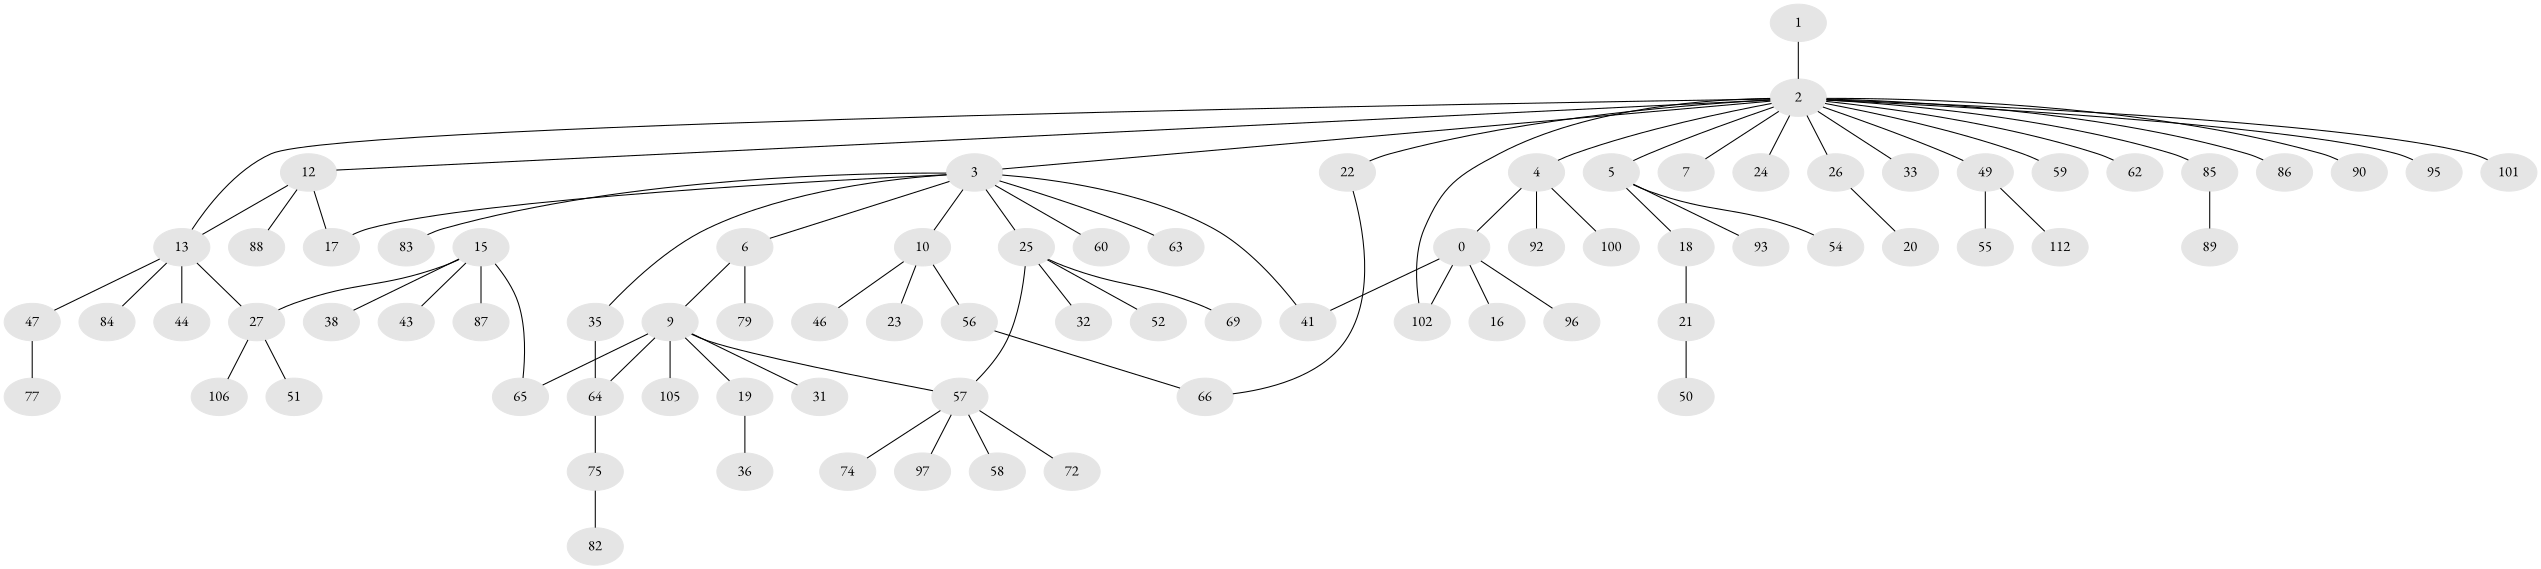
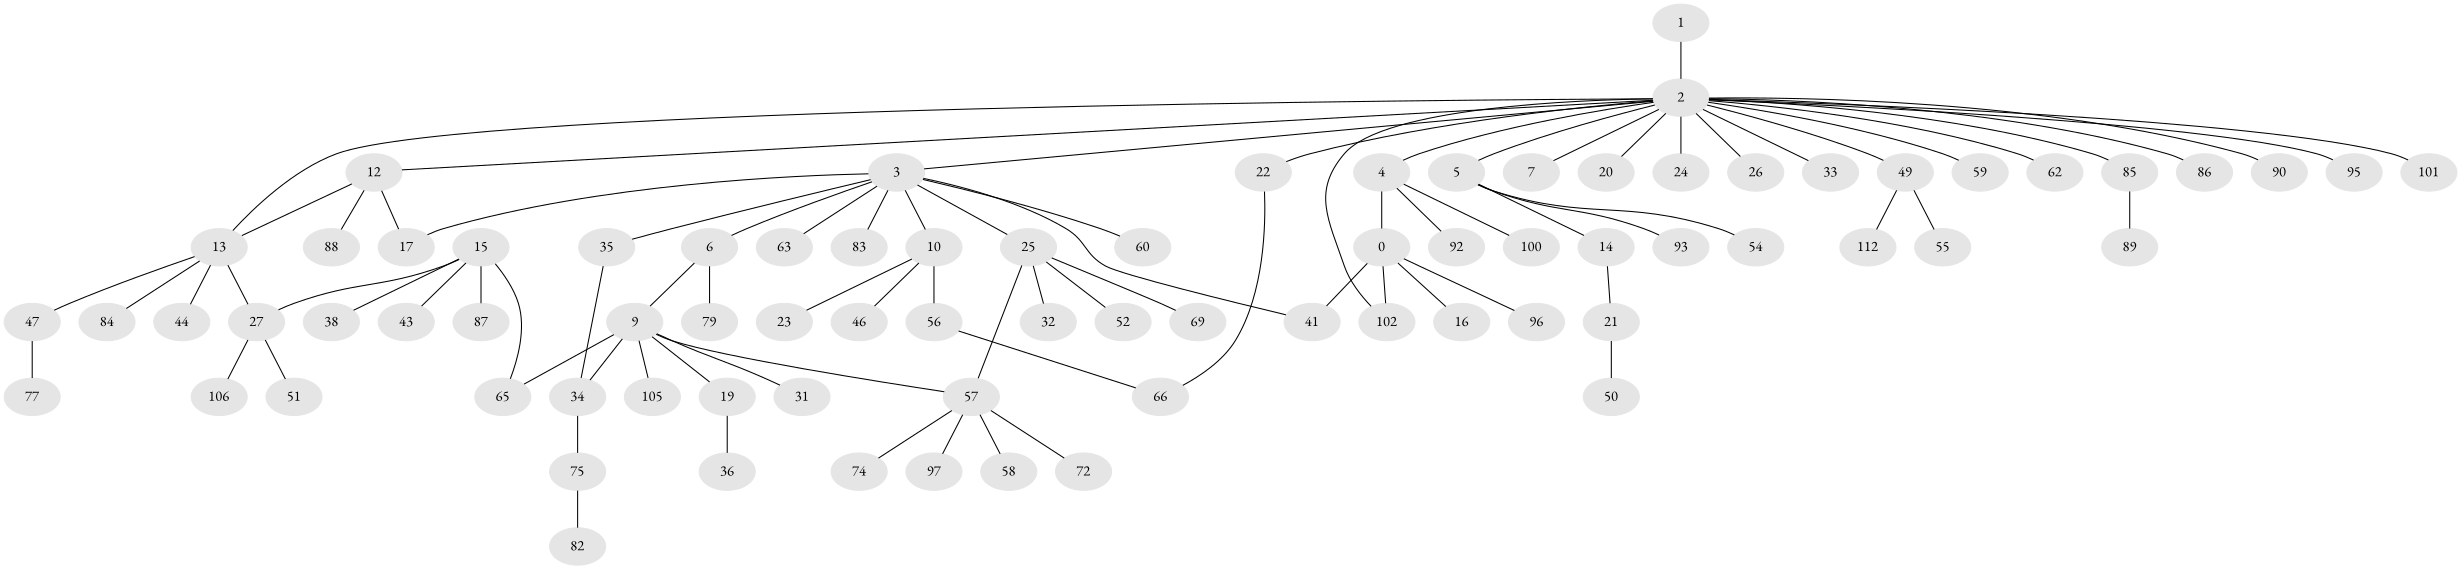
(1873, 210) -> (1644, 135)
(1686, 247) -> (1606, 247)
(595, 397) -> (578, 397)
